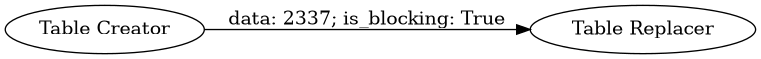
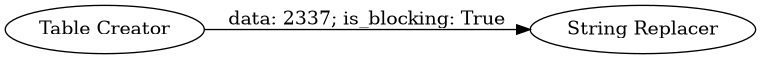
(643, 30) -> (643, 30)
